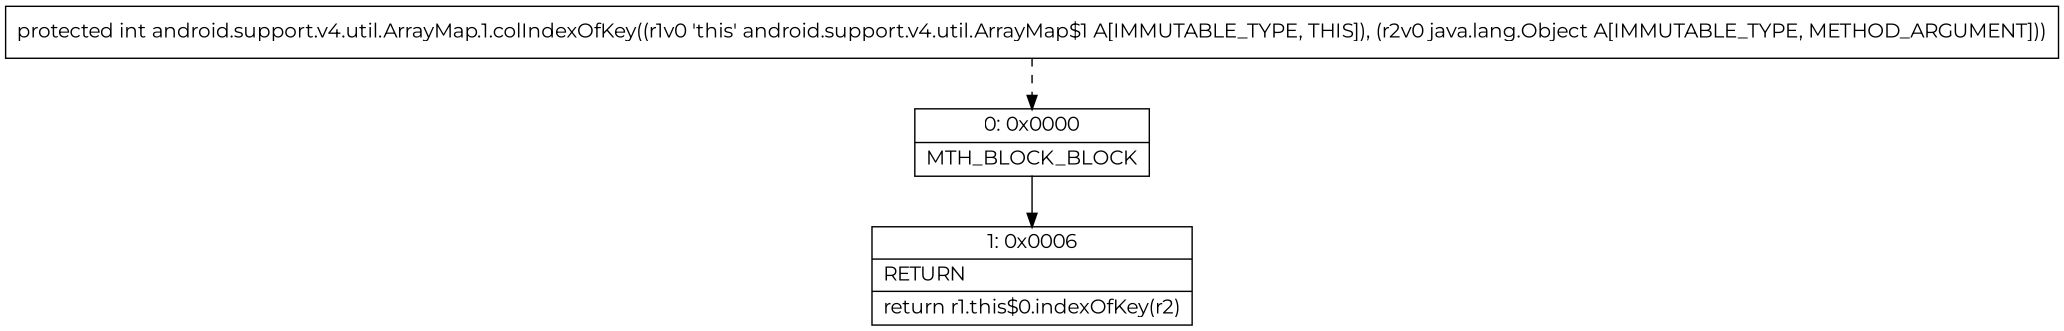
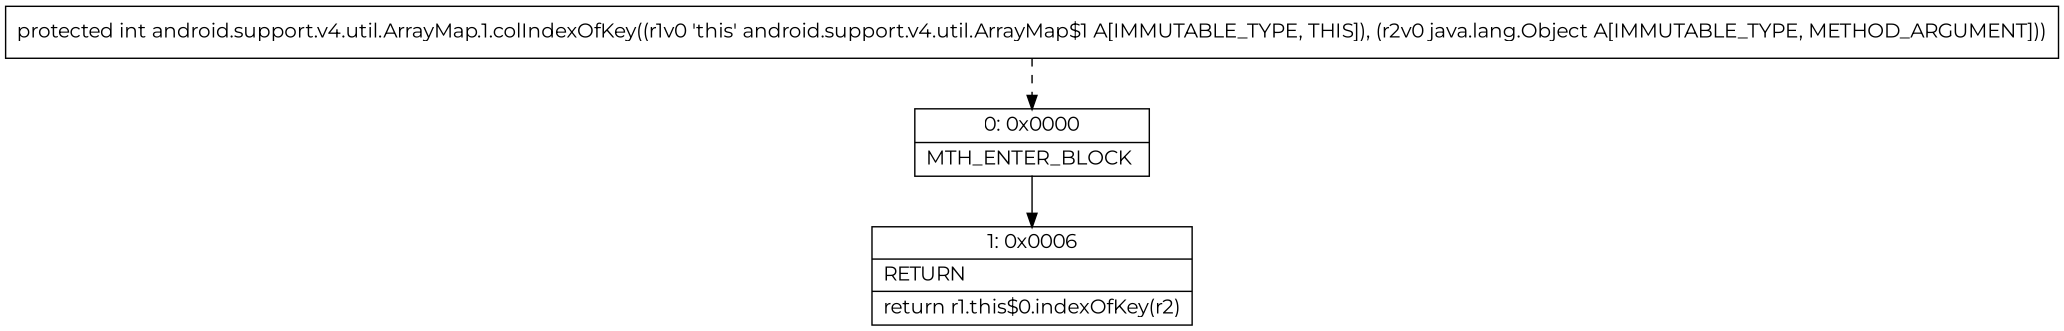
(1032, 159) -> (1029, 159)
